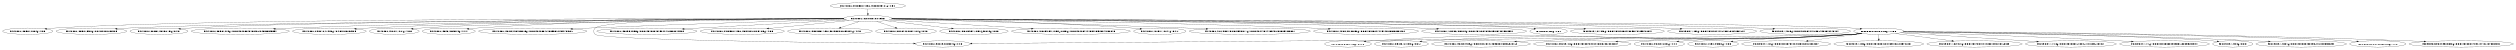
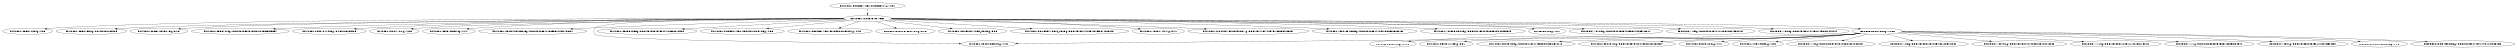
(906, 31) -> (905, 31)
(2233, 44) -> none
